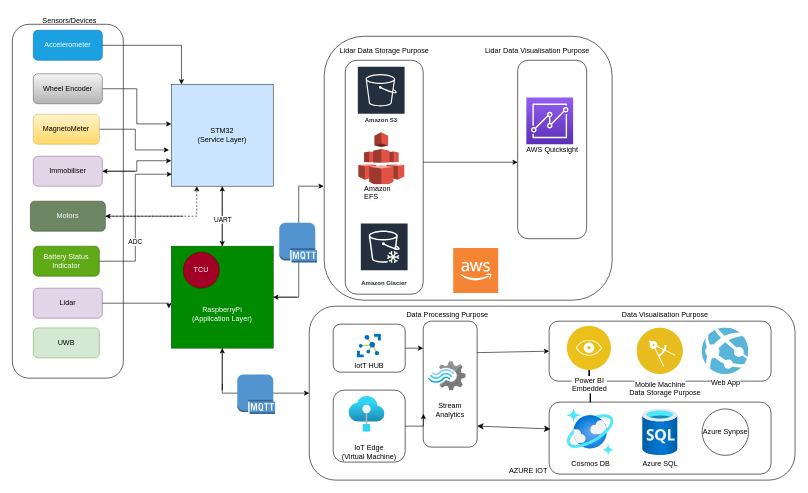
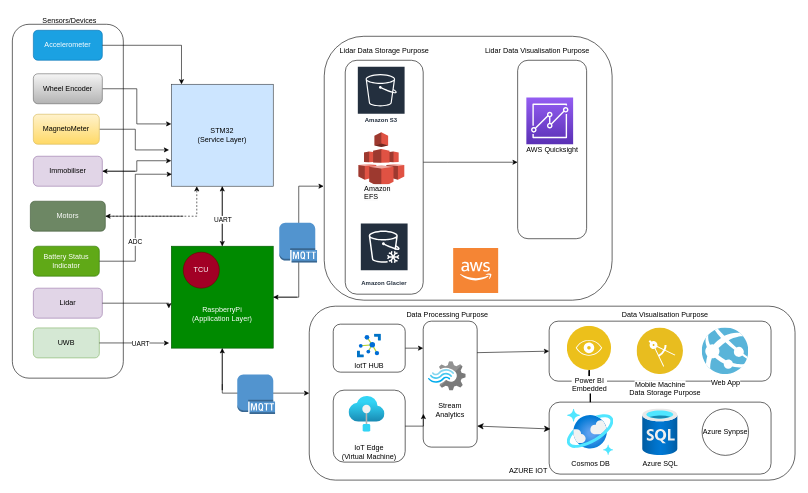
none -> (140, 343)
